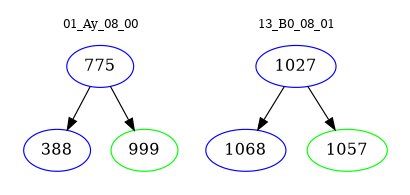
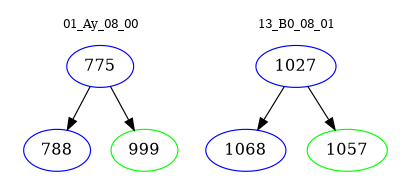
(57, 150) -> (57, 150)
